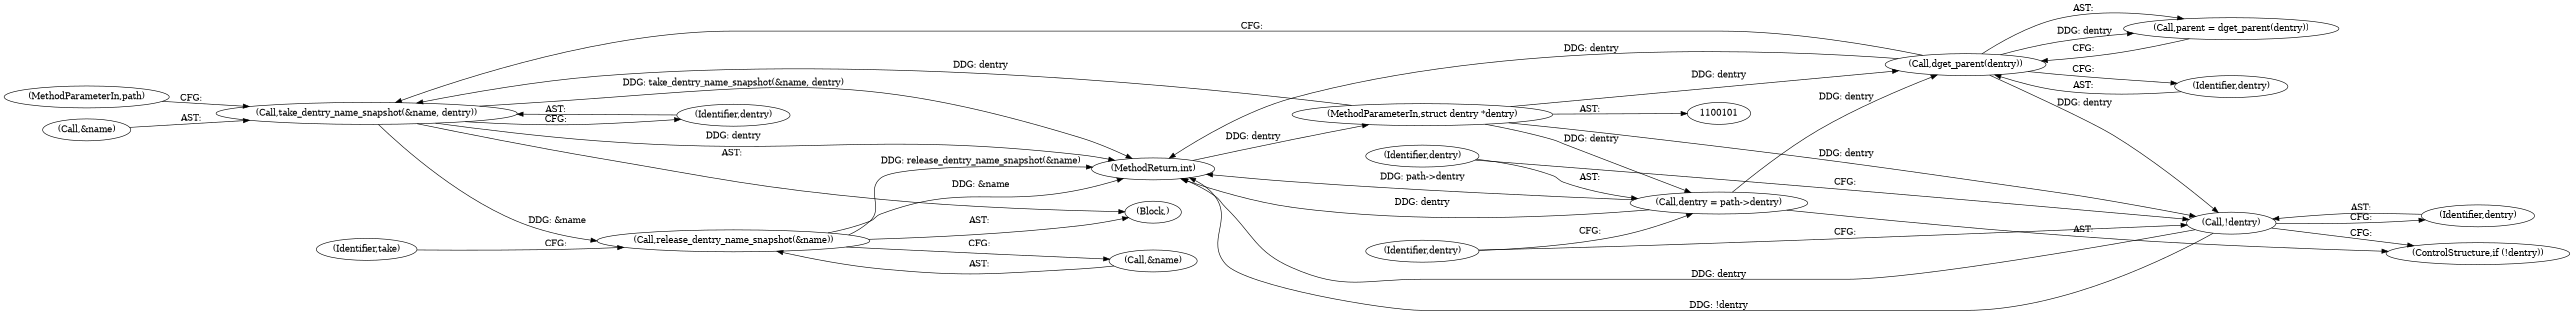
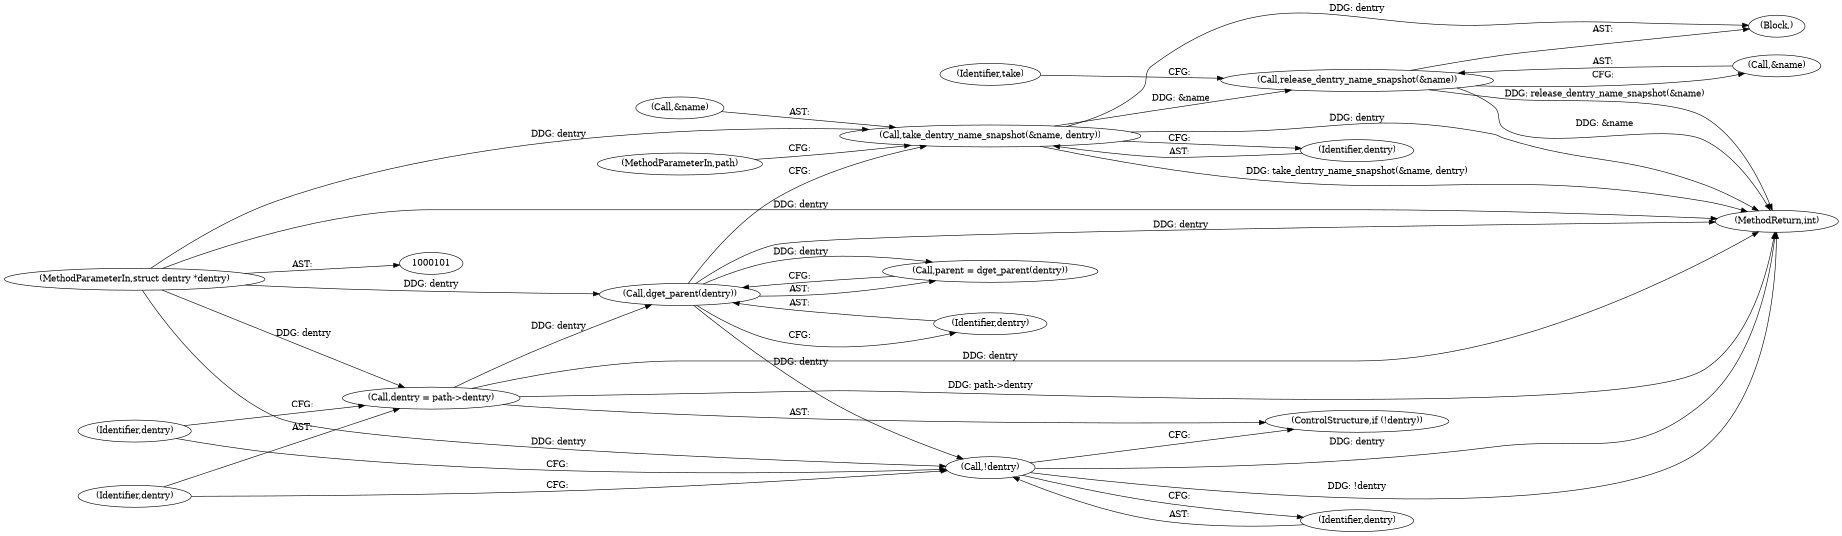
(1719, 113) -> (431, 263)
(1277, 143) -> (933, 210)
(733, 153) -> (1357, 9)
